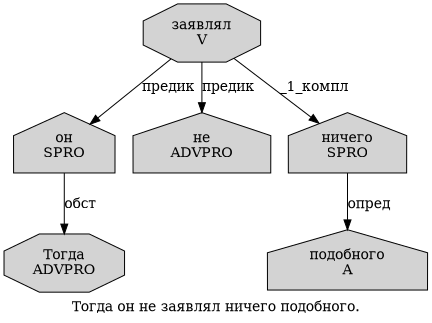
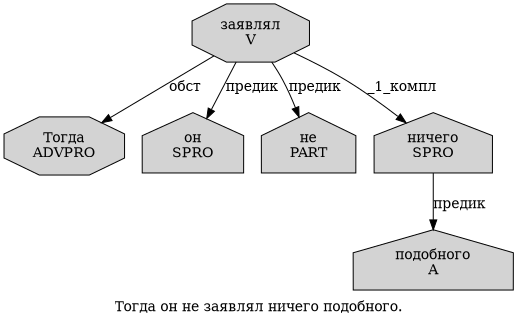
(202, 146) -> (309, 146)
(64, 199) -> (162, 87)
(369, 205) -> (460, 205)
